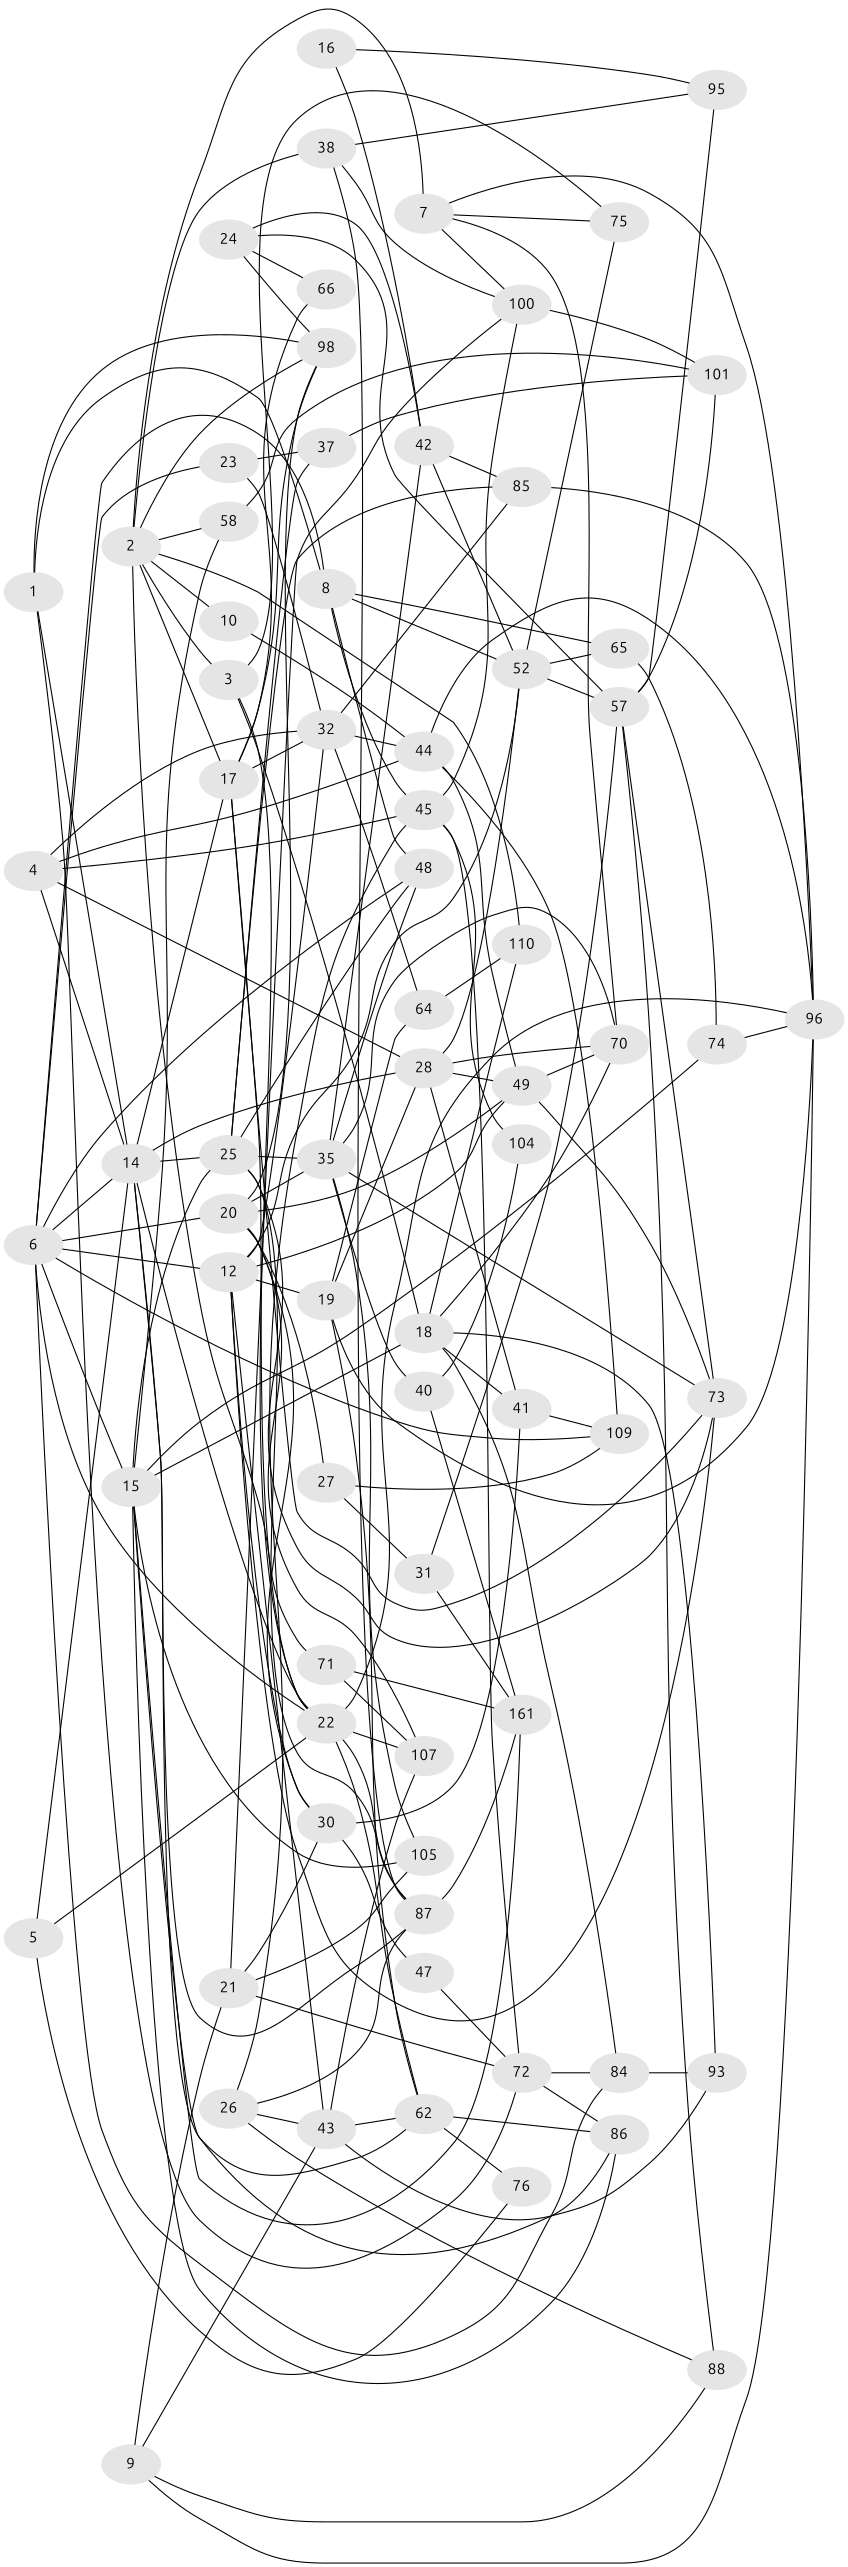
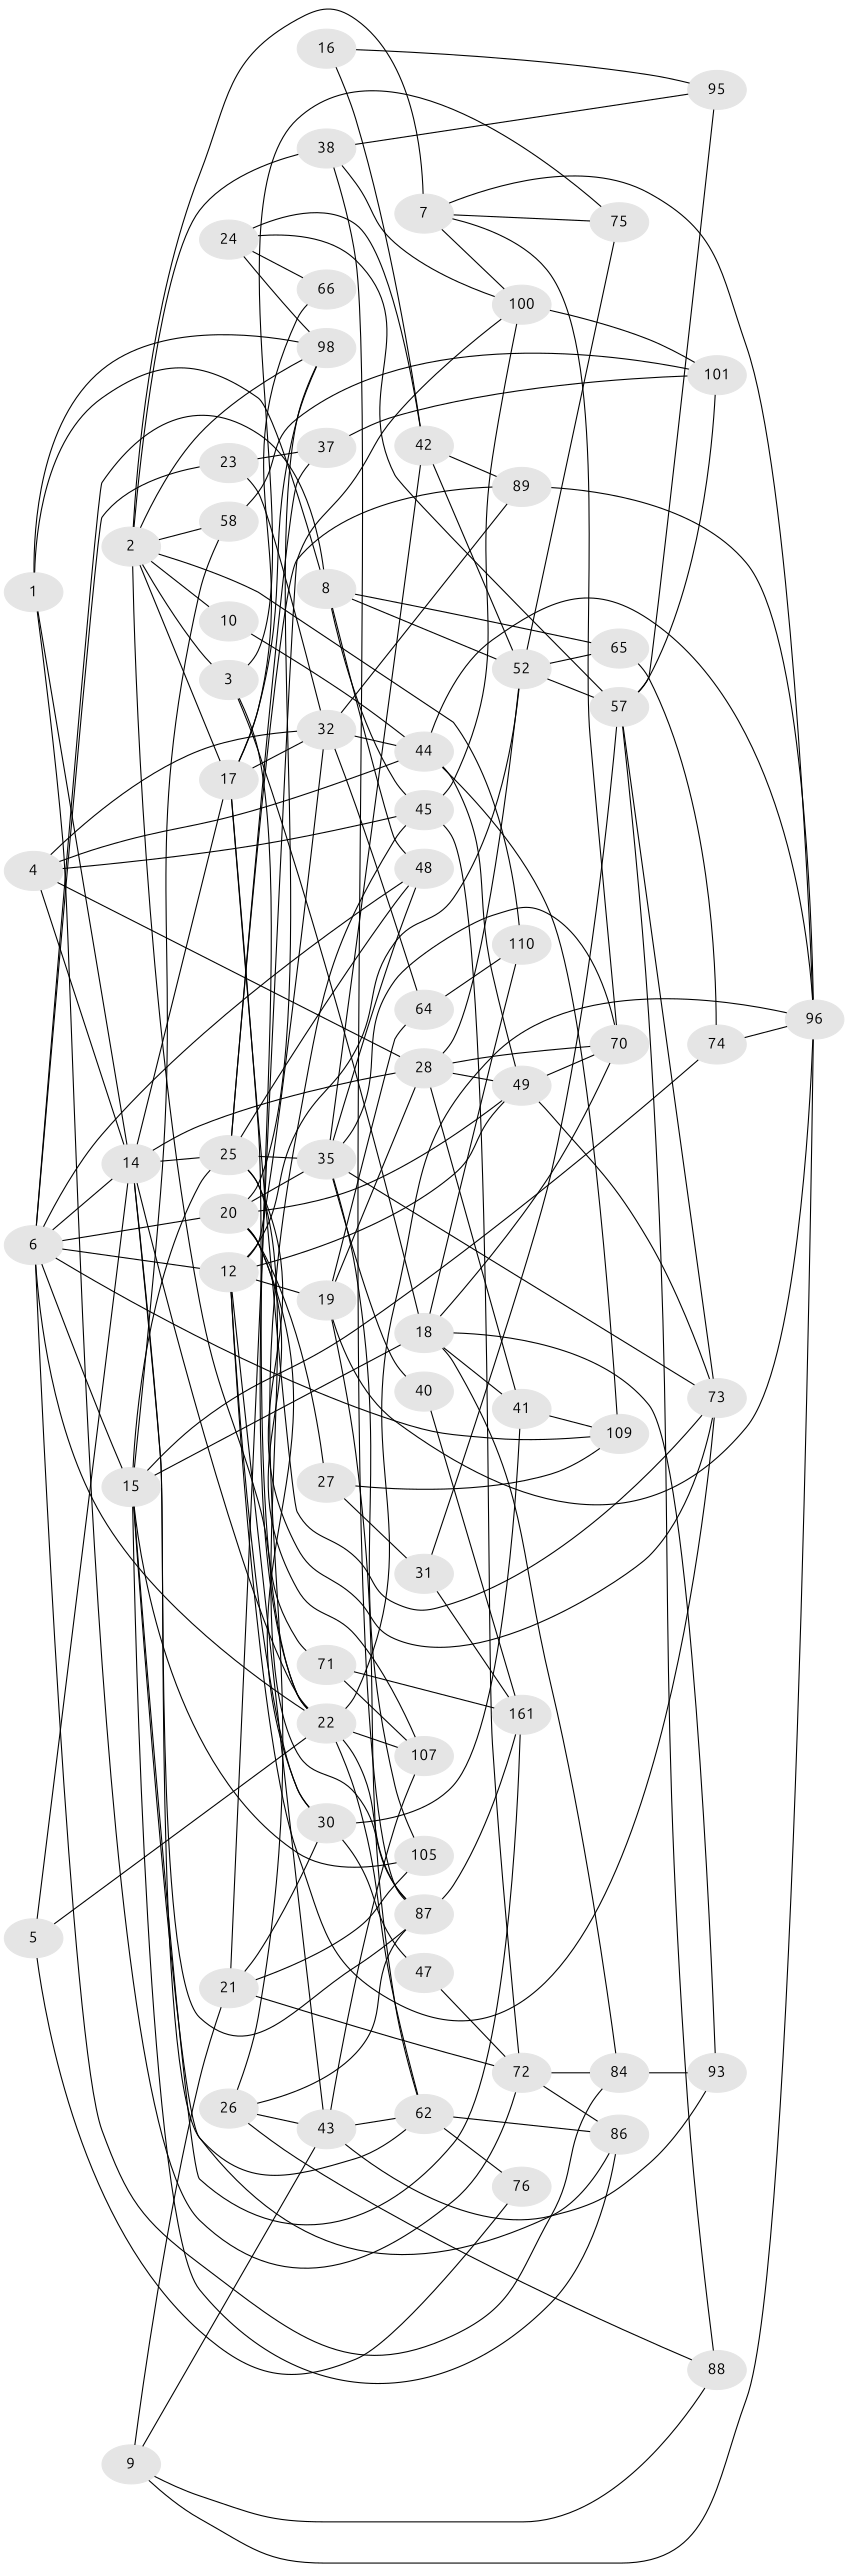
(522, 487) -> (522, 487)
(522, 1144) -> none
